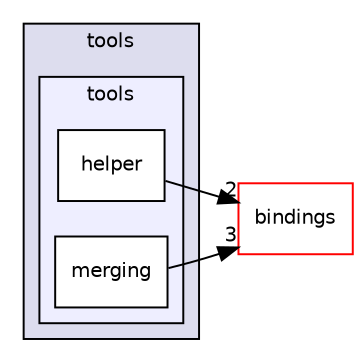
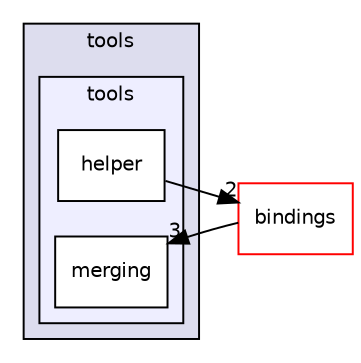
(194, 261) -> (213, 229)
